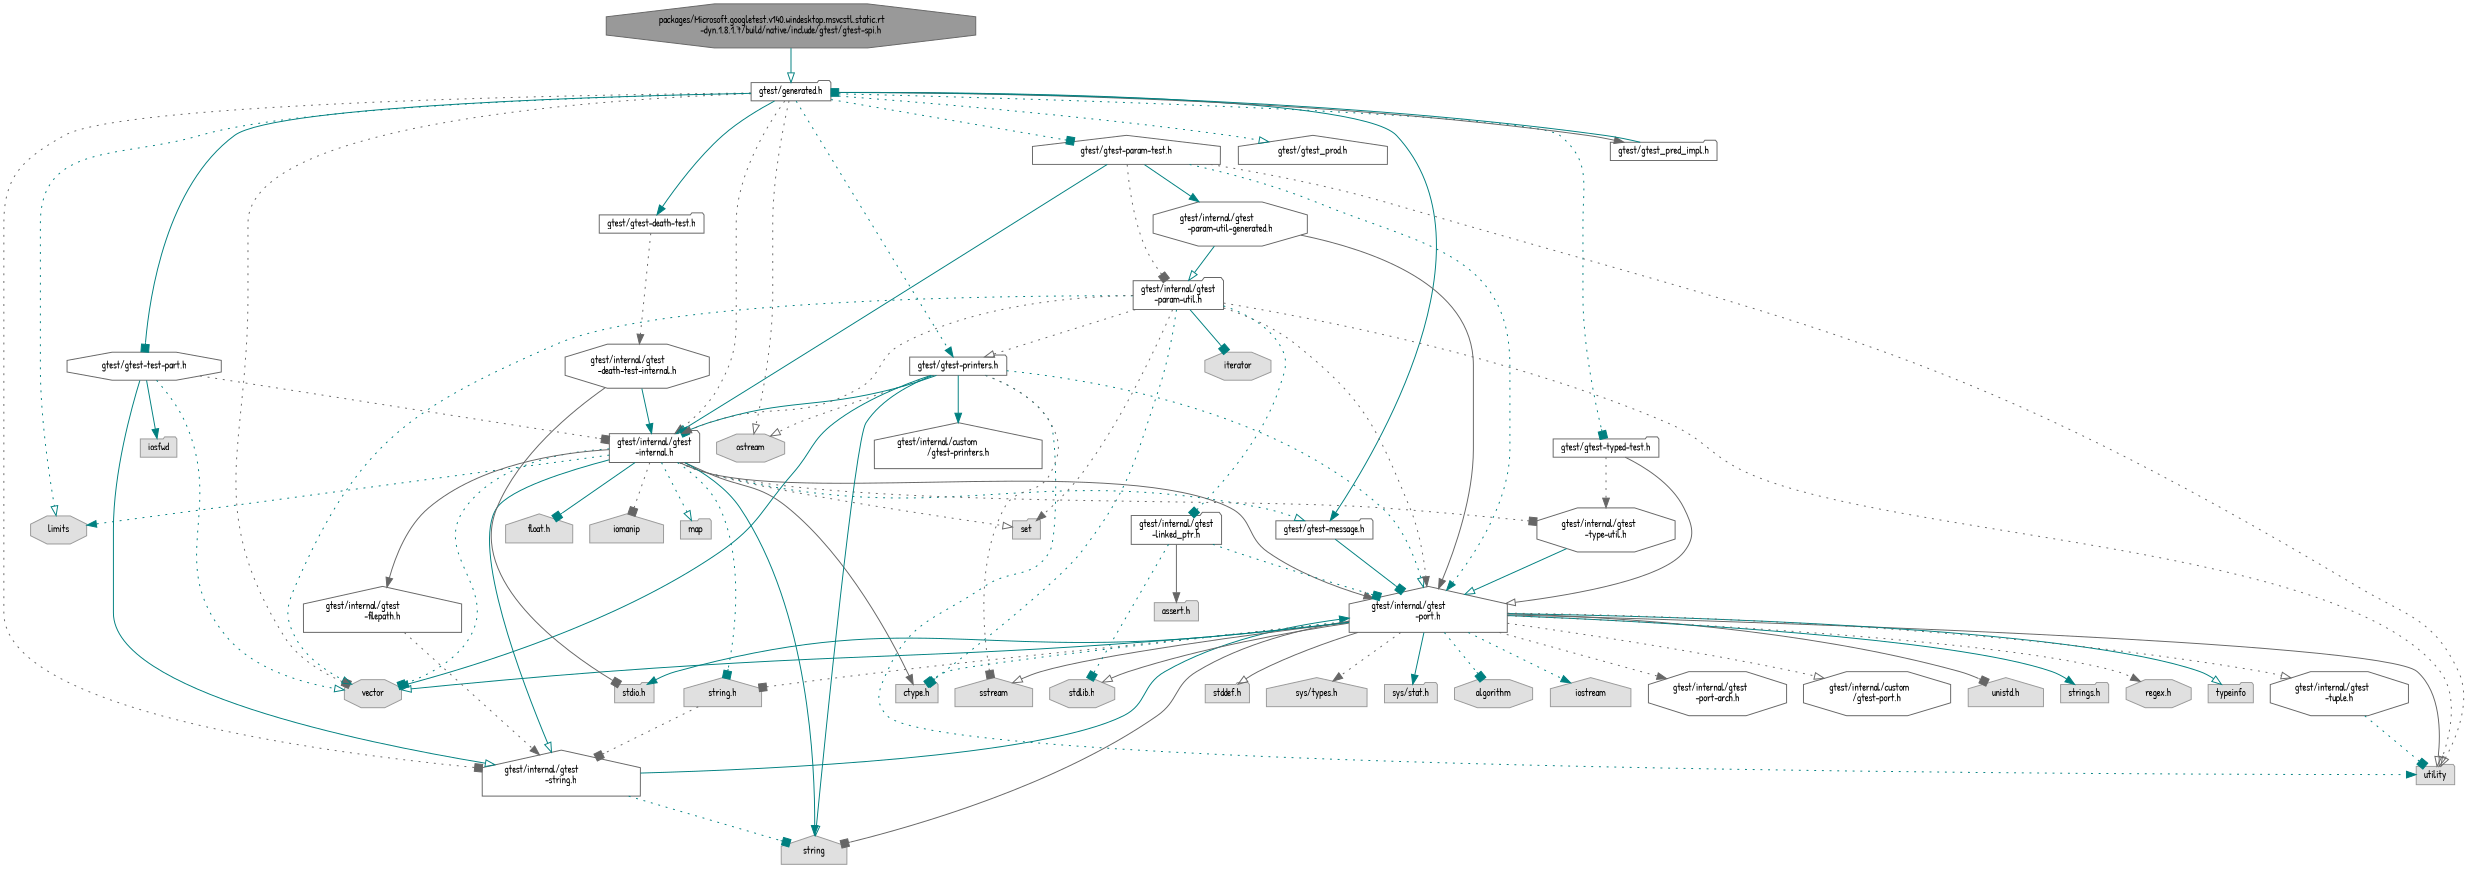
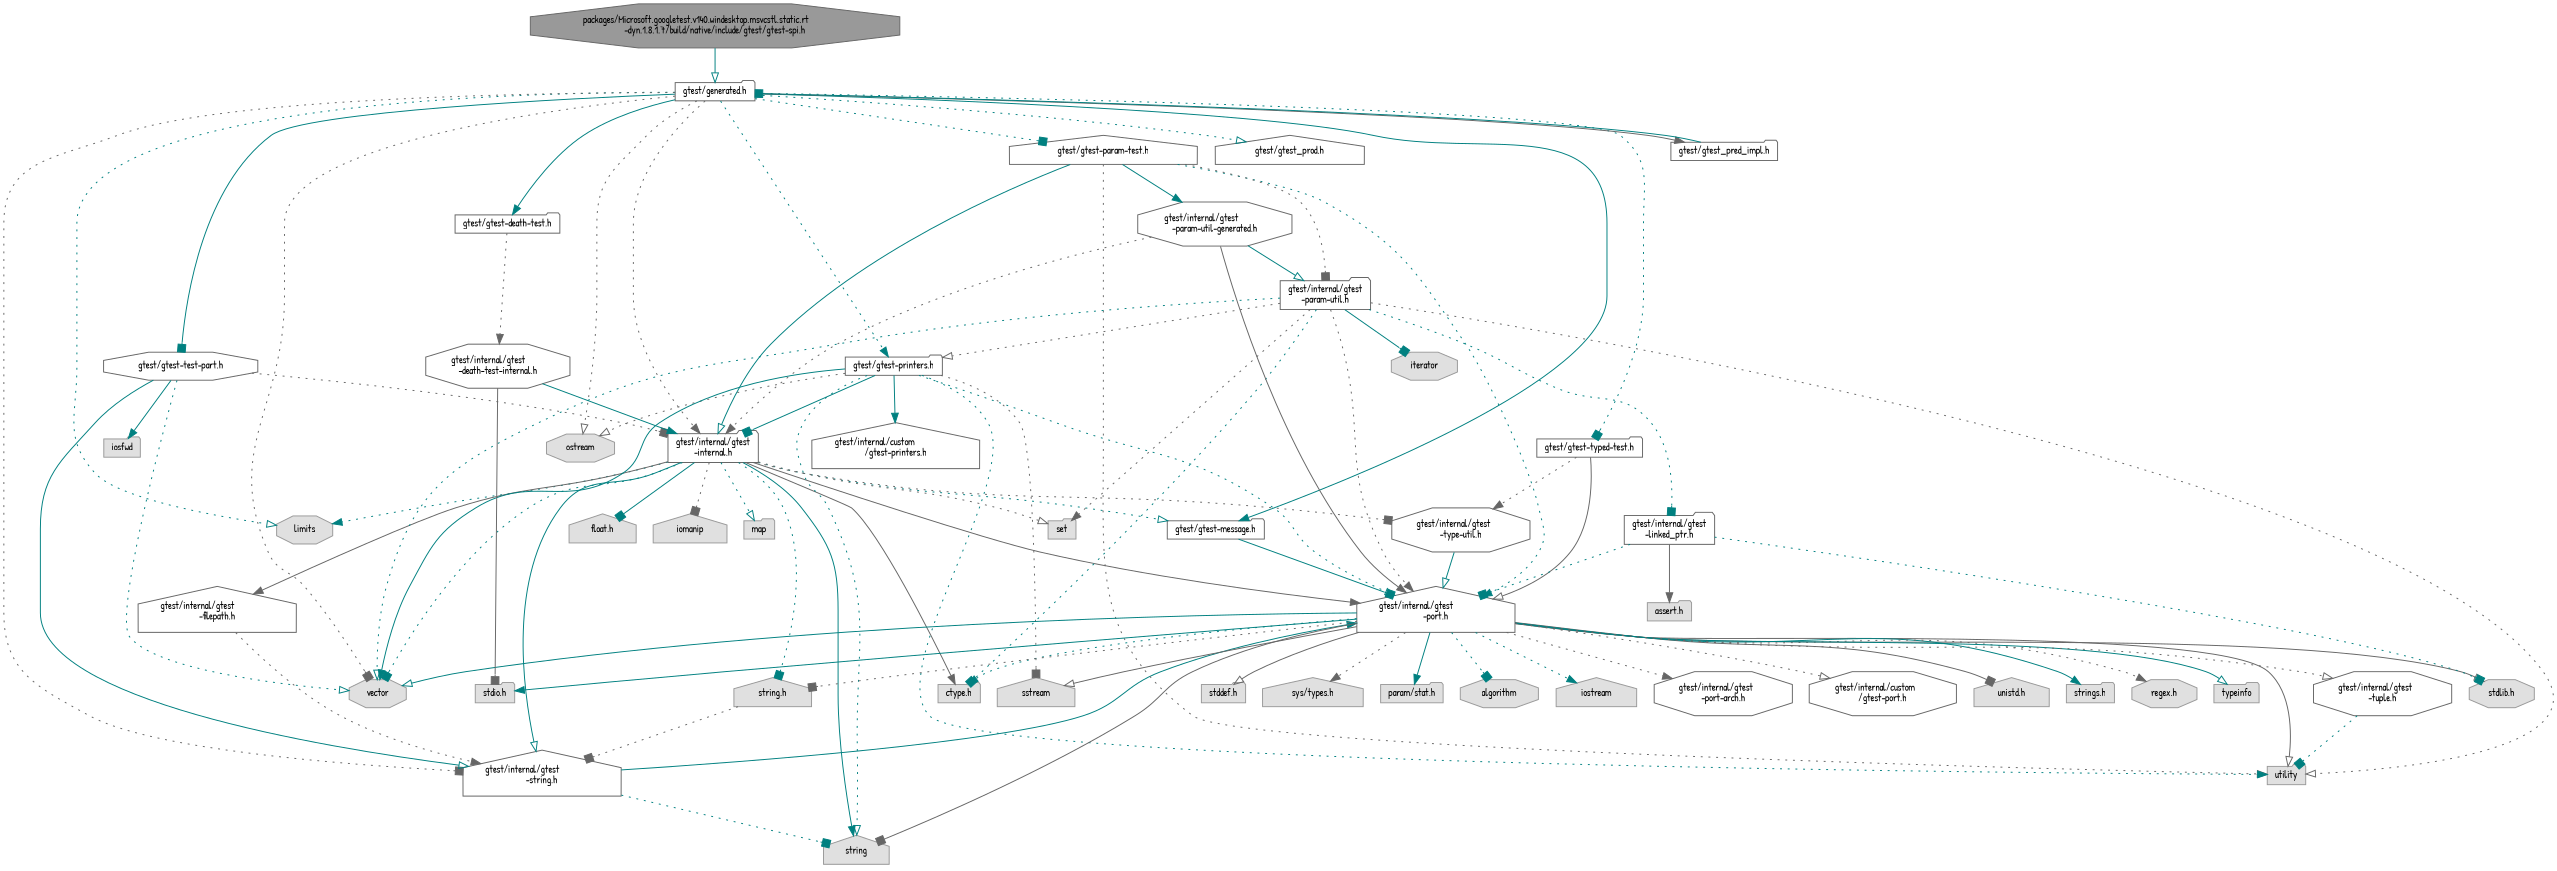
(902, 344) -> (928, 303)
(842, 583) -> (853, 576)
(1140, 645) -> (1164, 638)
(1411, 694) -> (1412, 694)
